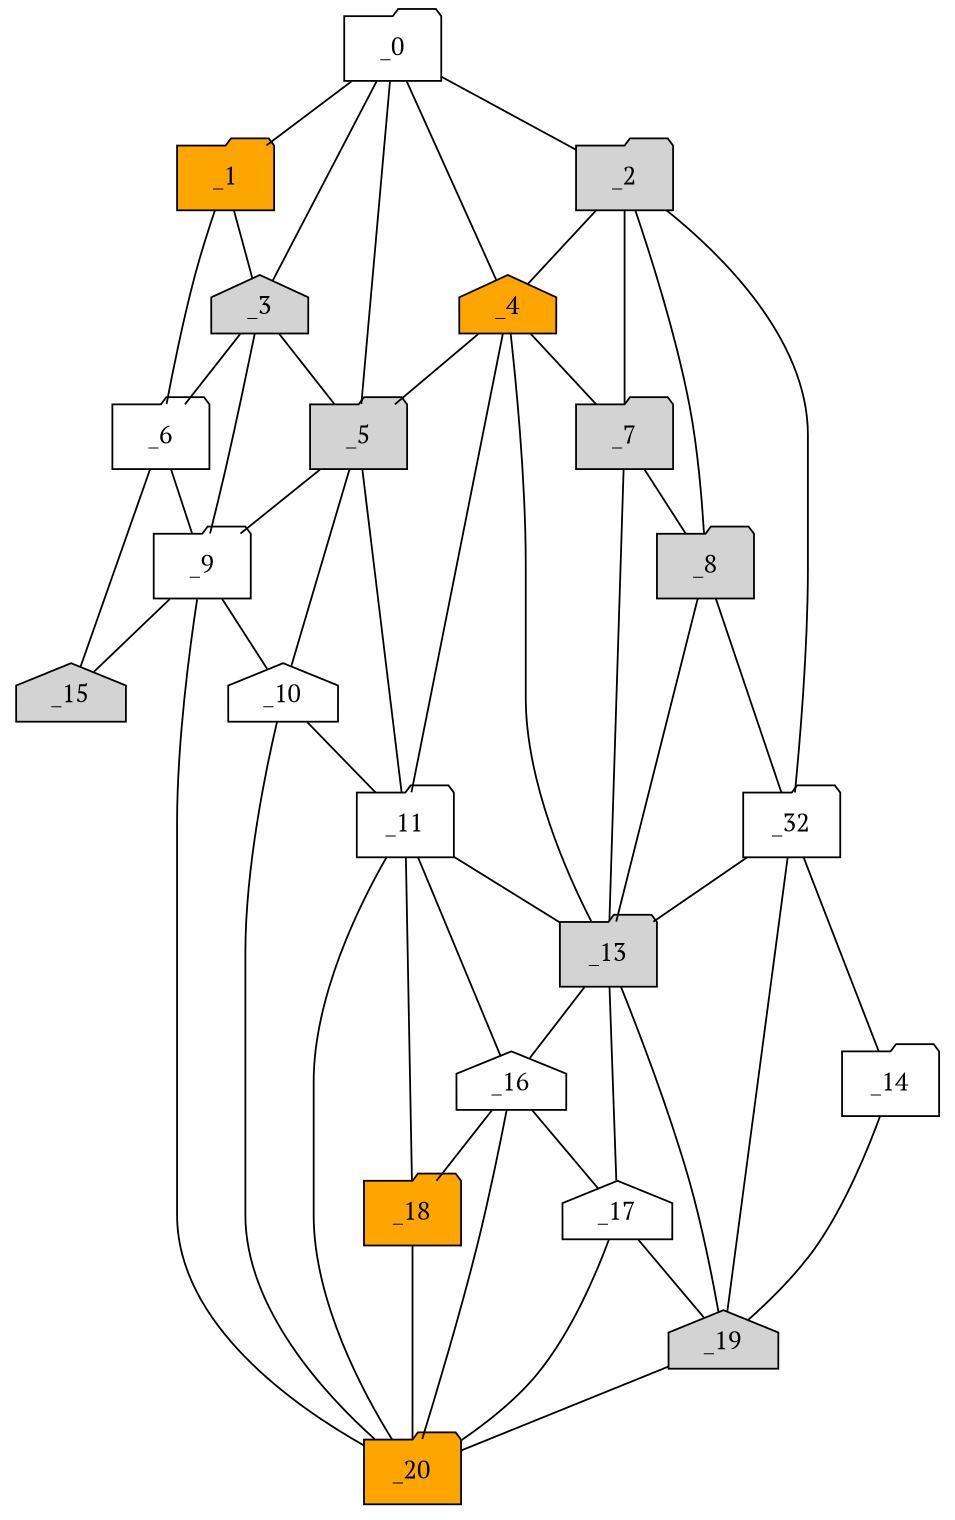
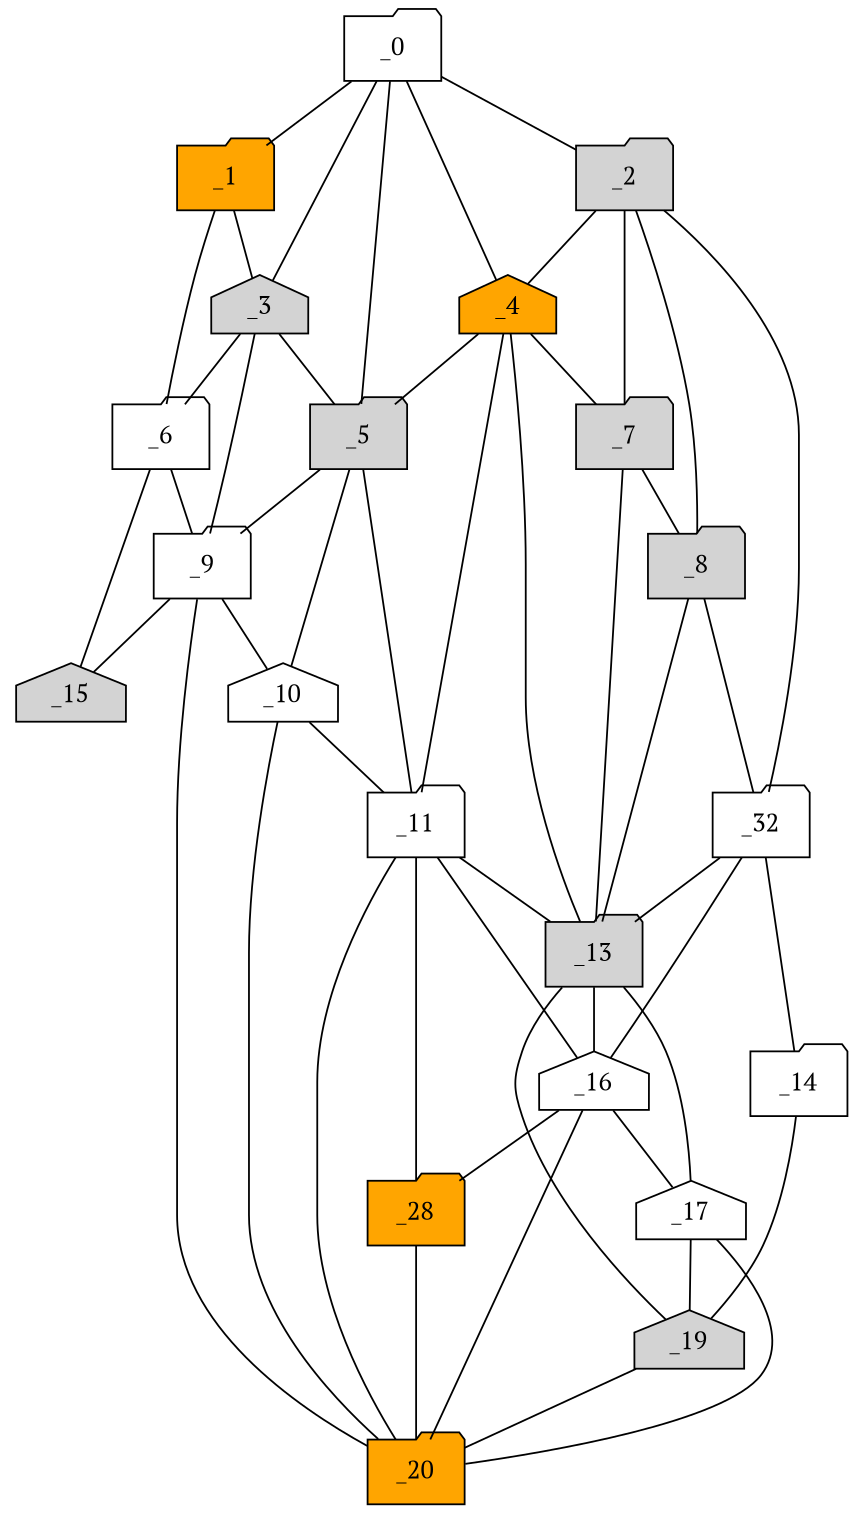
(757, 1084) -> (677, 958)
(413, 1213) -> (416, 1213)
